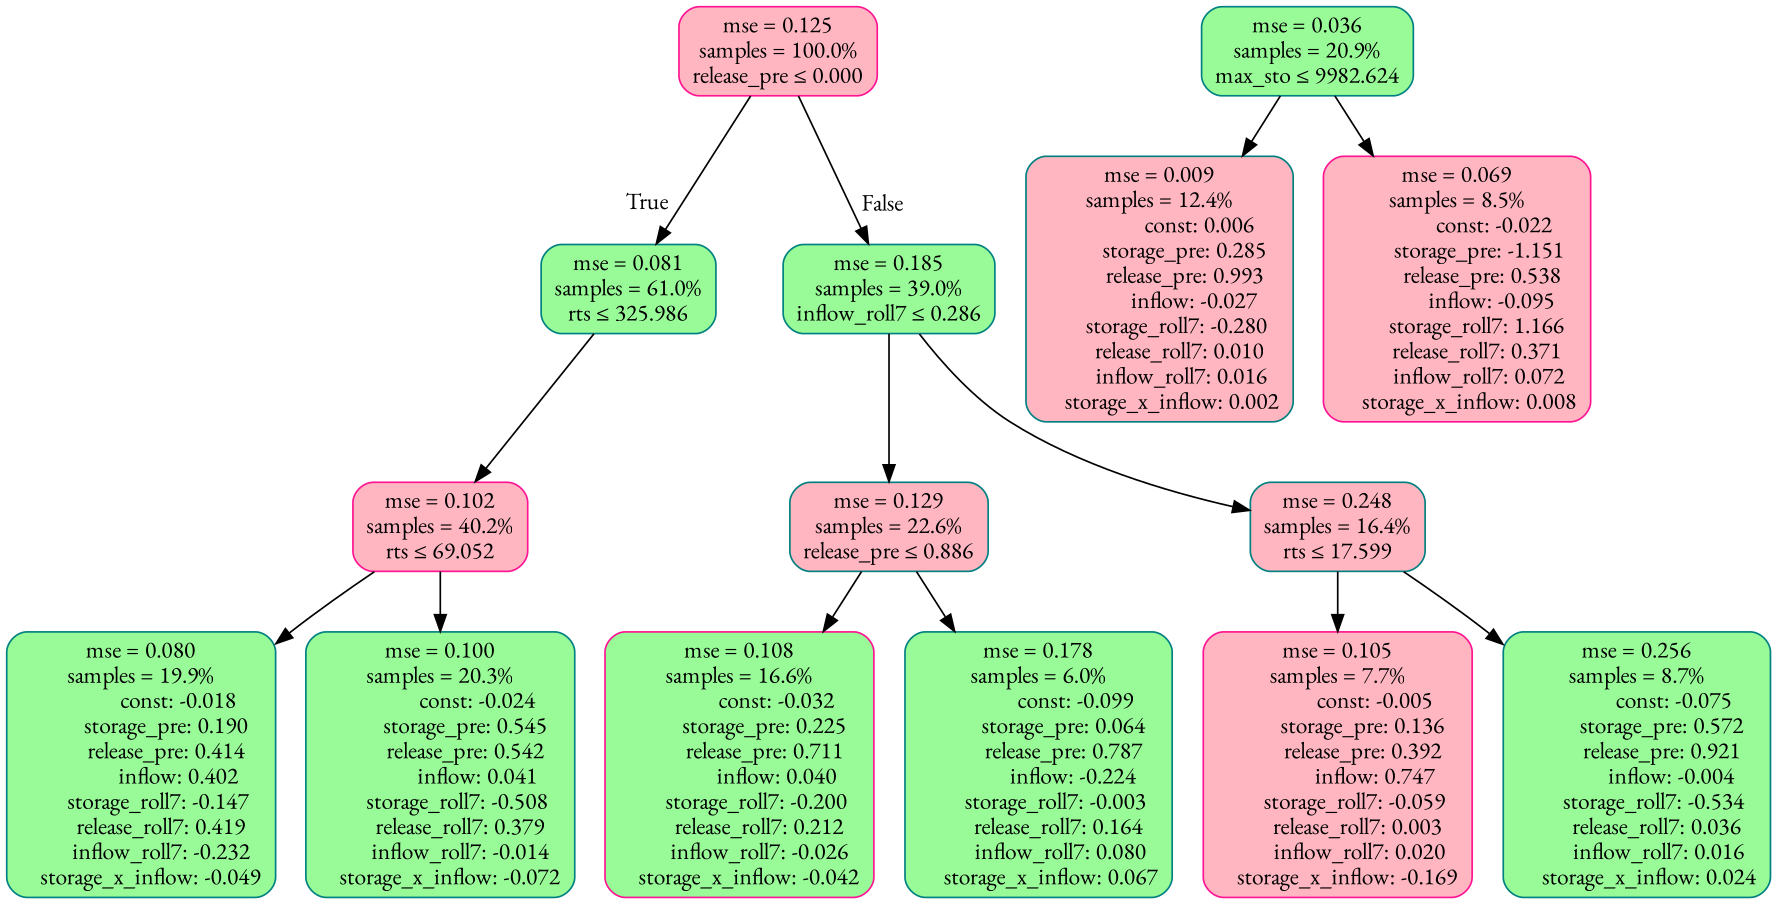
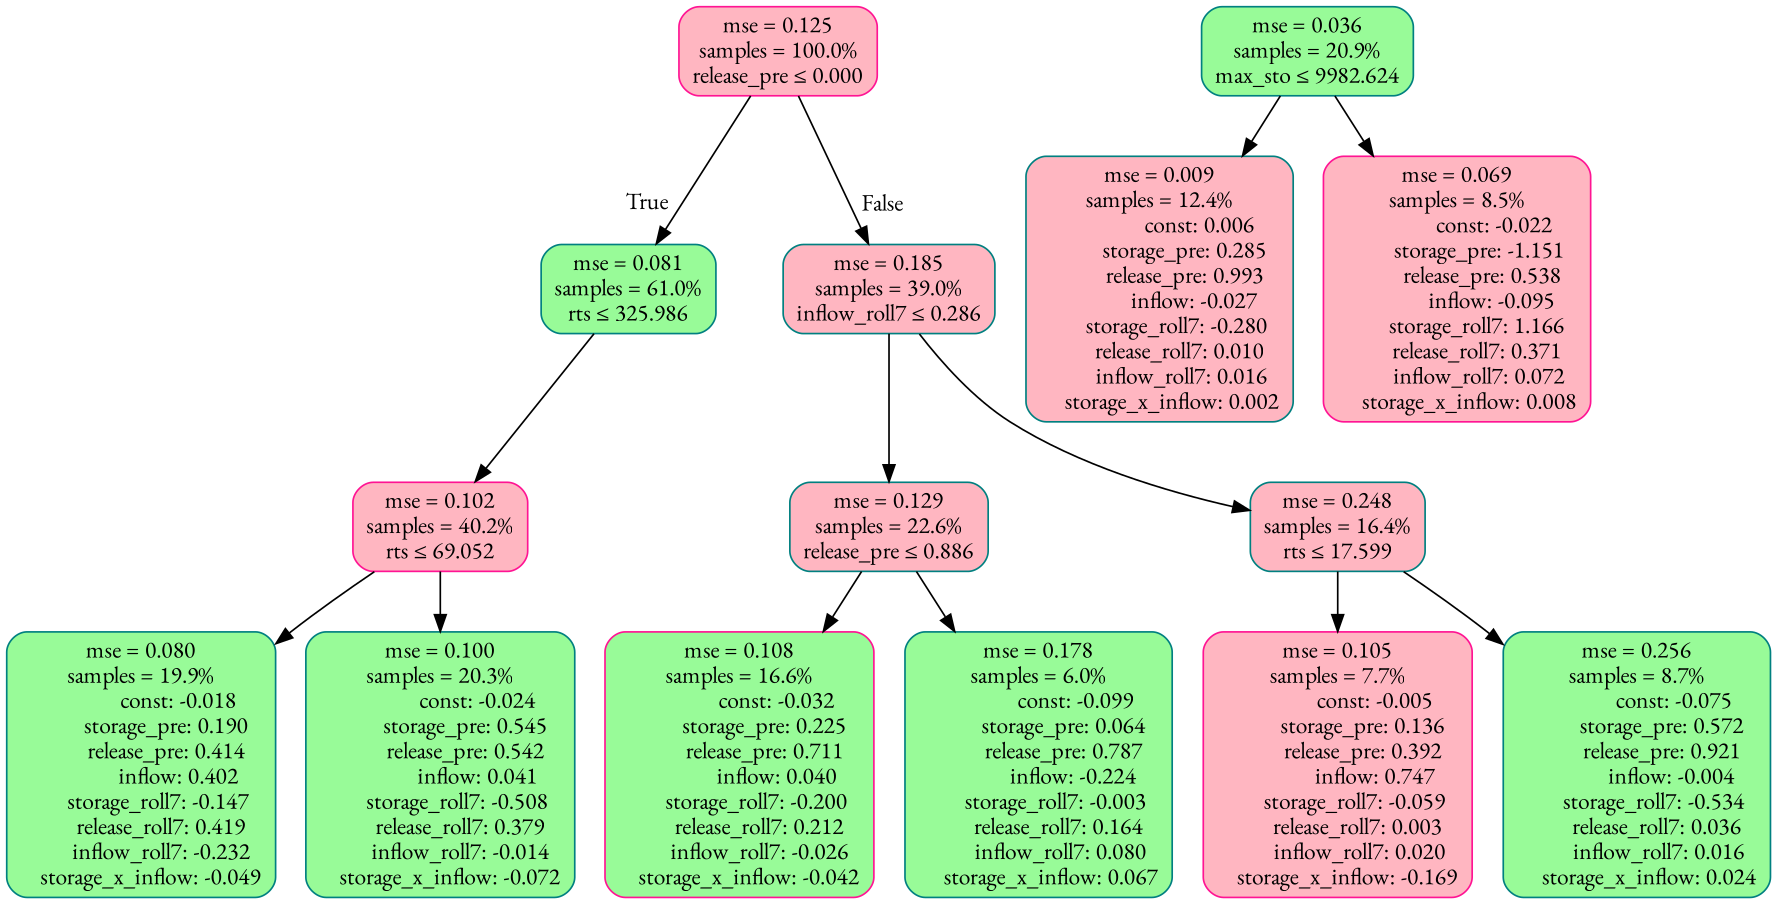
(889, 289) -> (889, 289)
